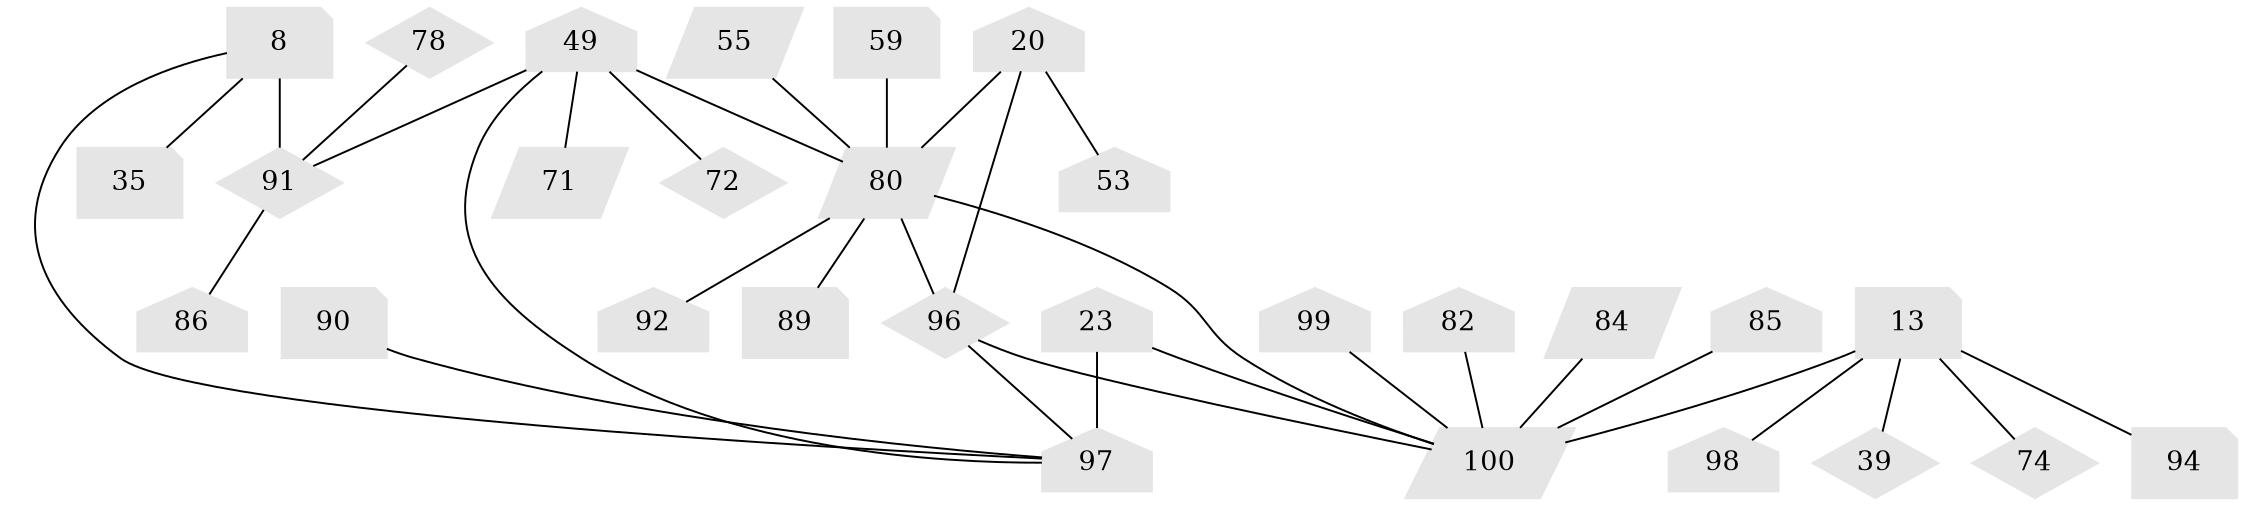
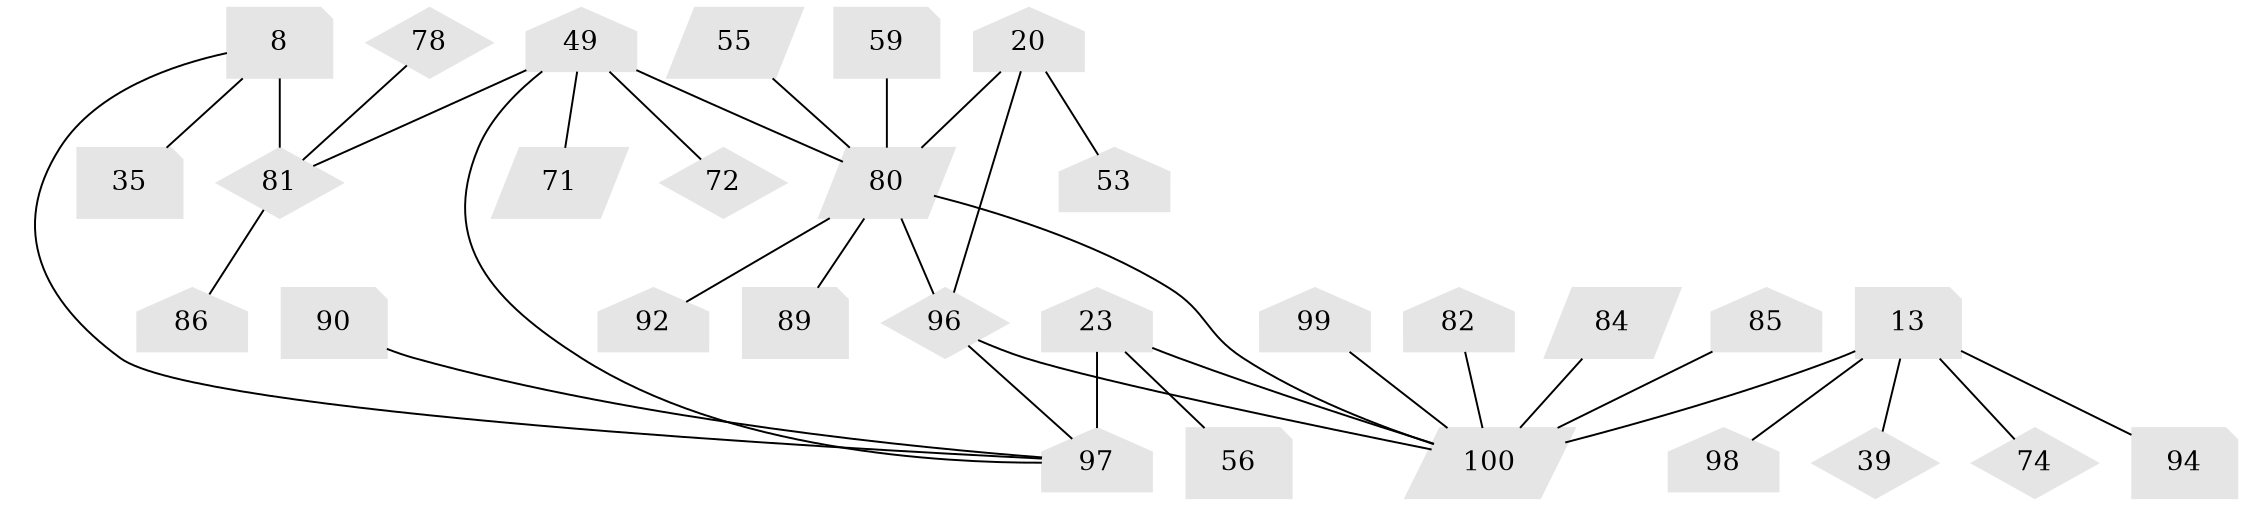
(280, 183) -> (280, 183)
none -> (1239, 463)
